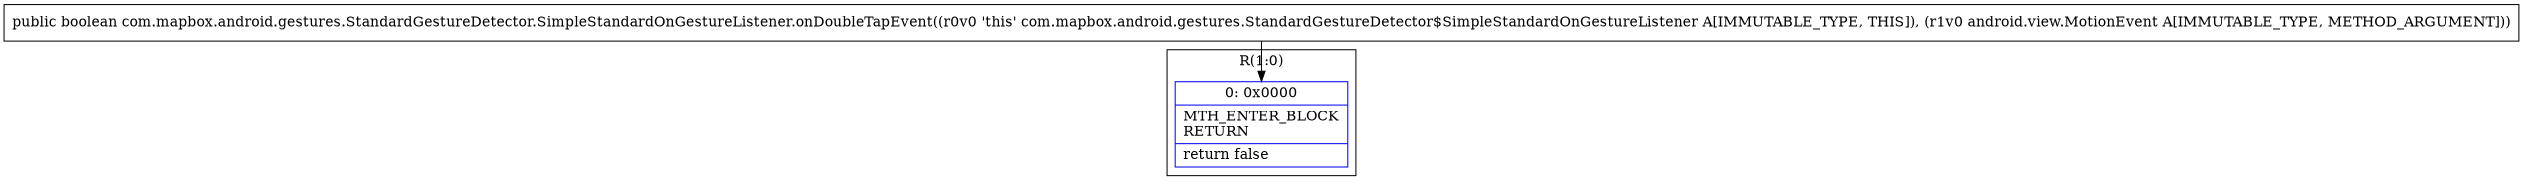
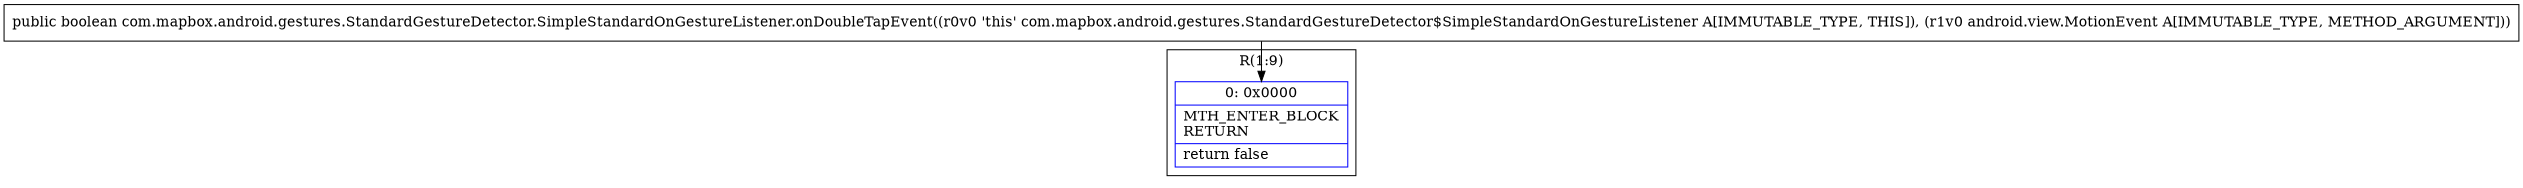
(1261, 61) -> (1261, 61)
